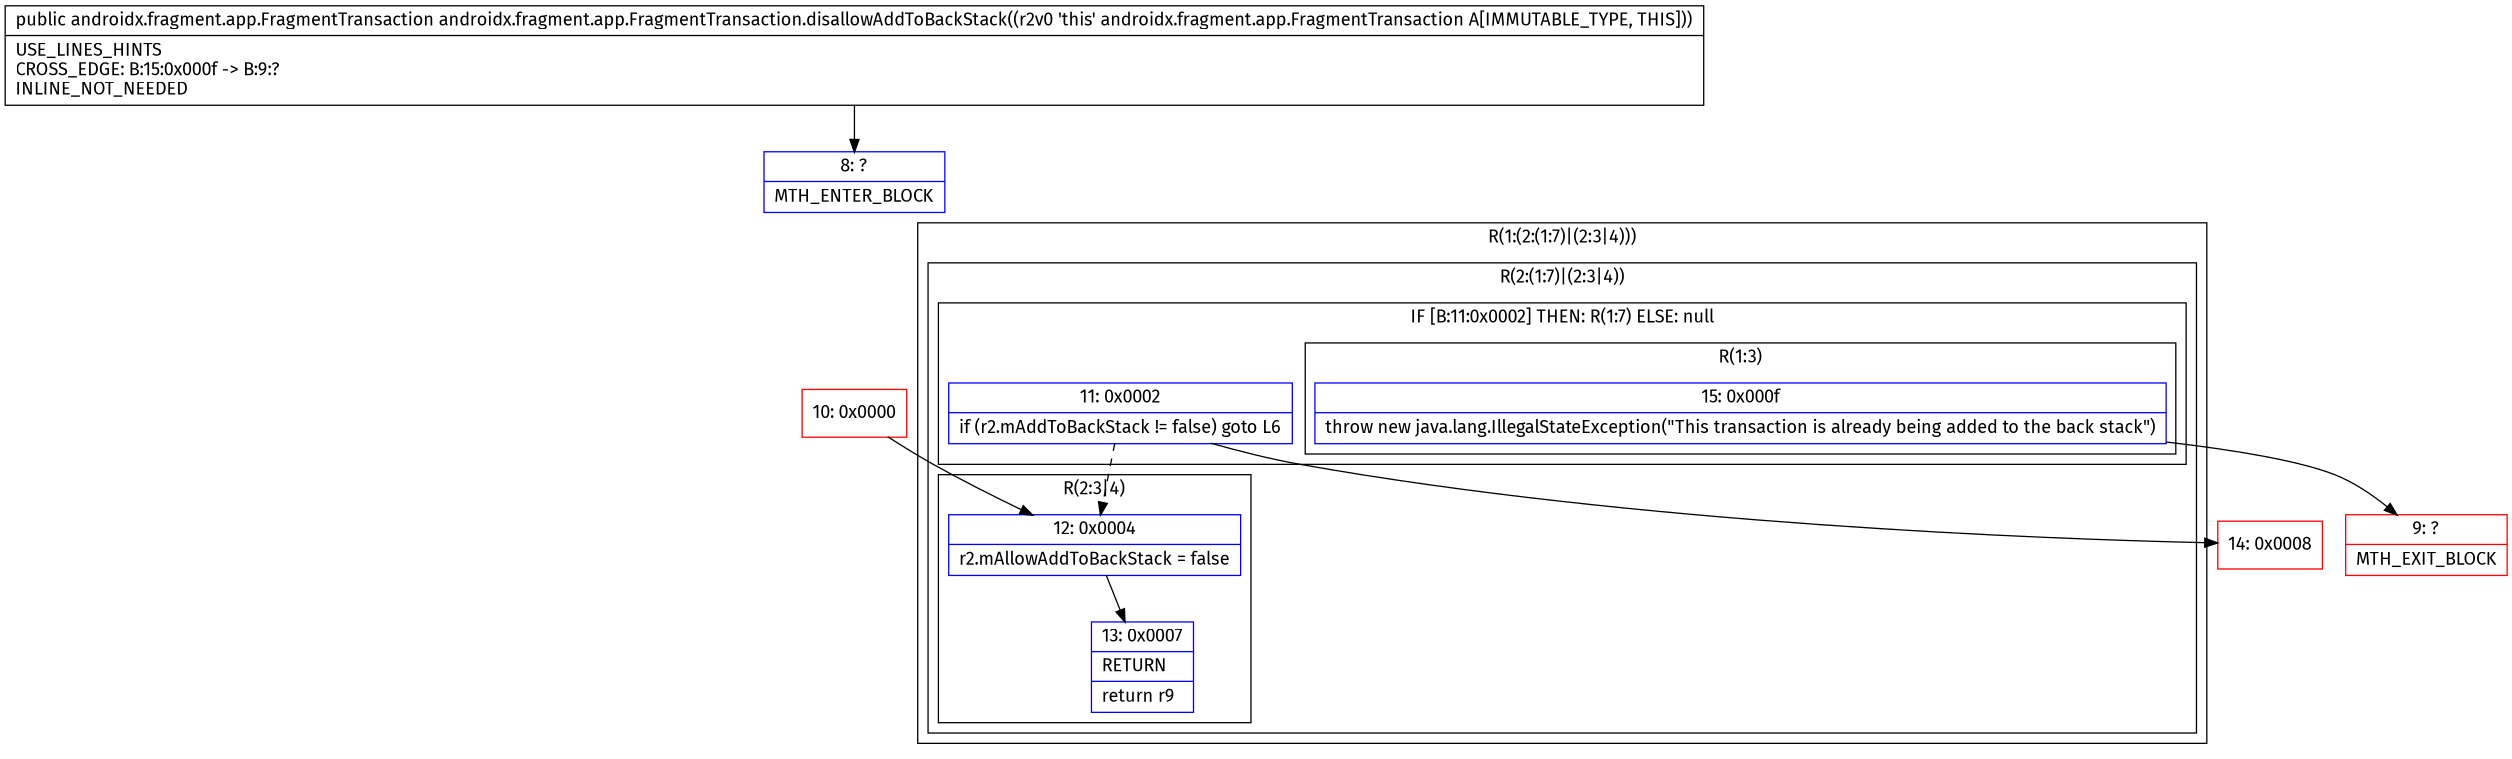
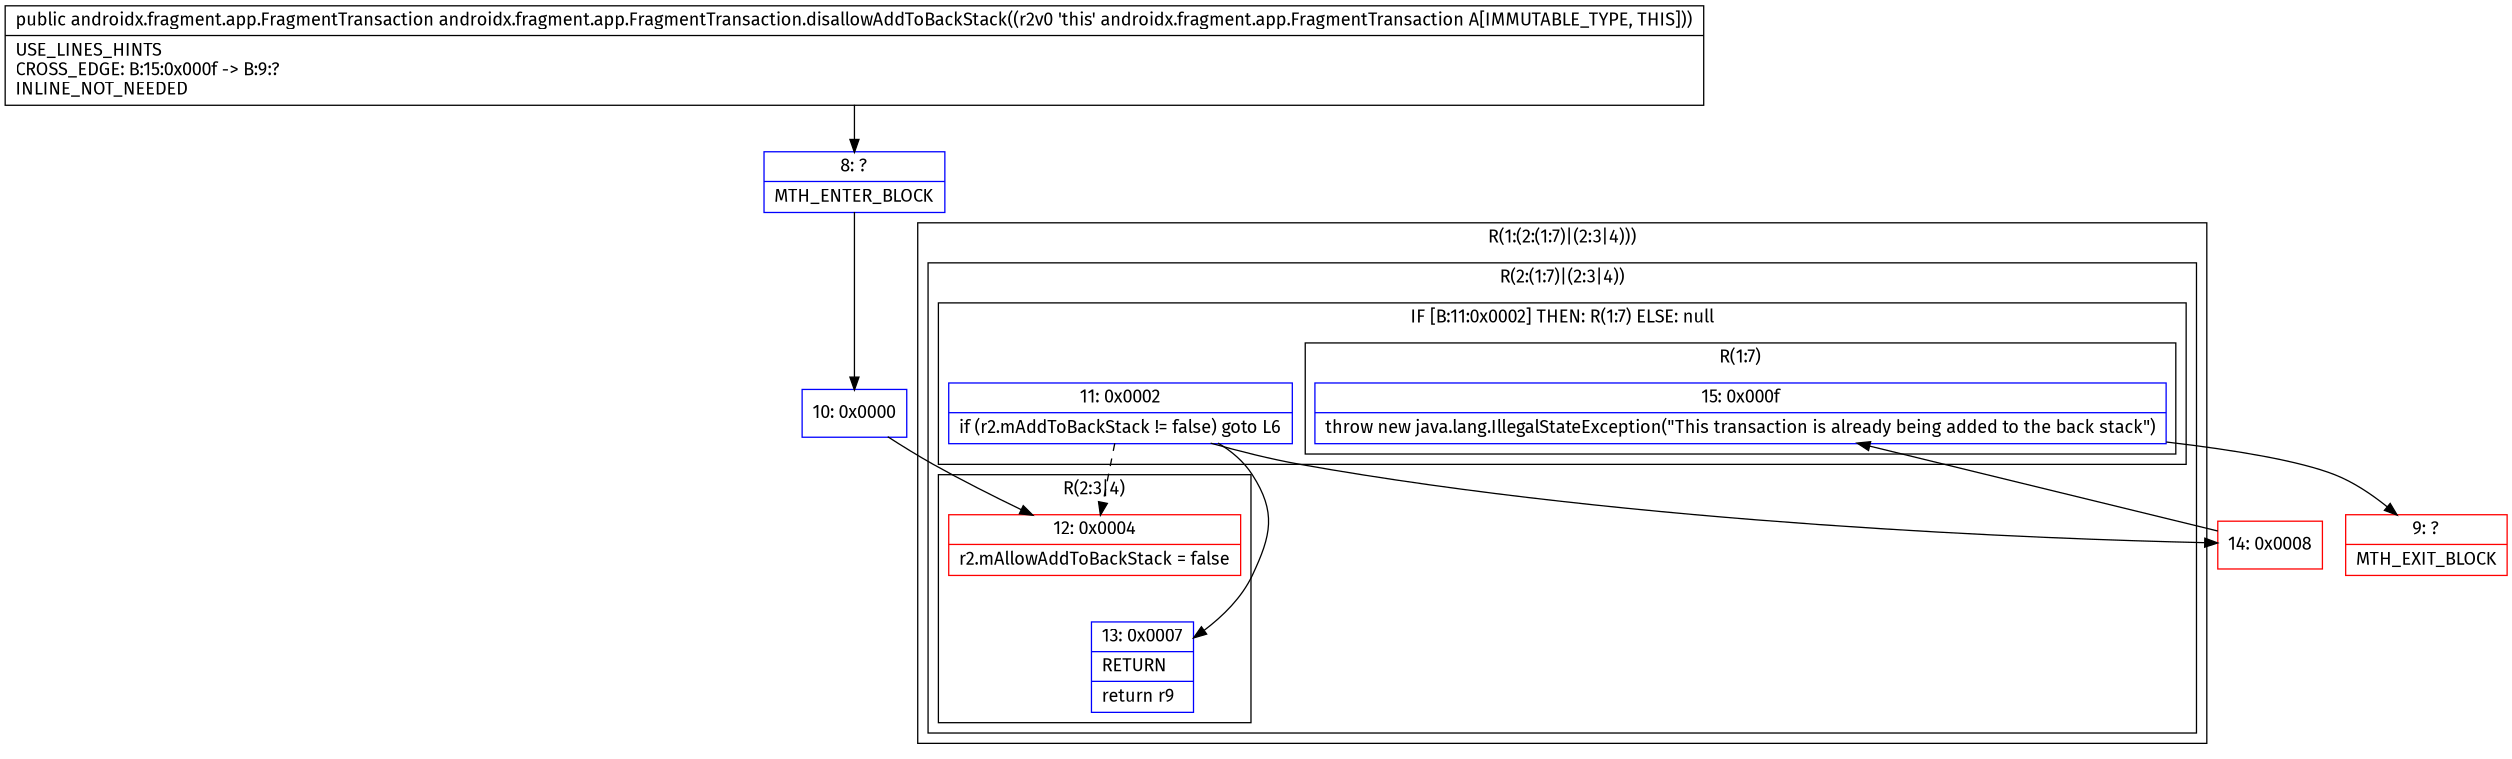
none -> (854, 295)
(1741, 358) -> (1741, 358)
(854, 413) -> (854, 413)
none -> (2044, 489)
(1095, 545) -> (1095, 545)
(1113, 593) -> (1266, 538)
